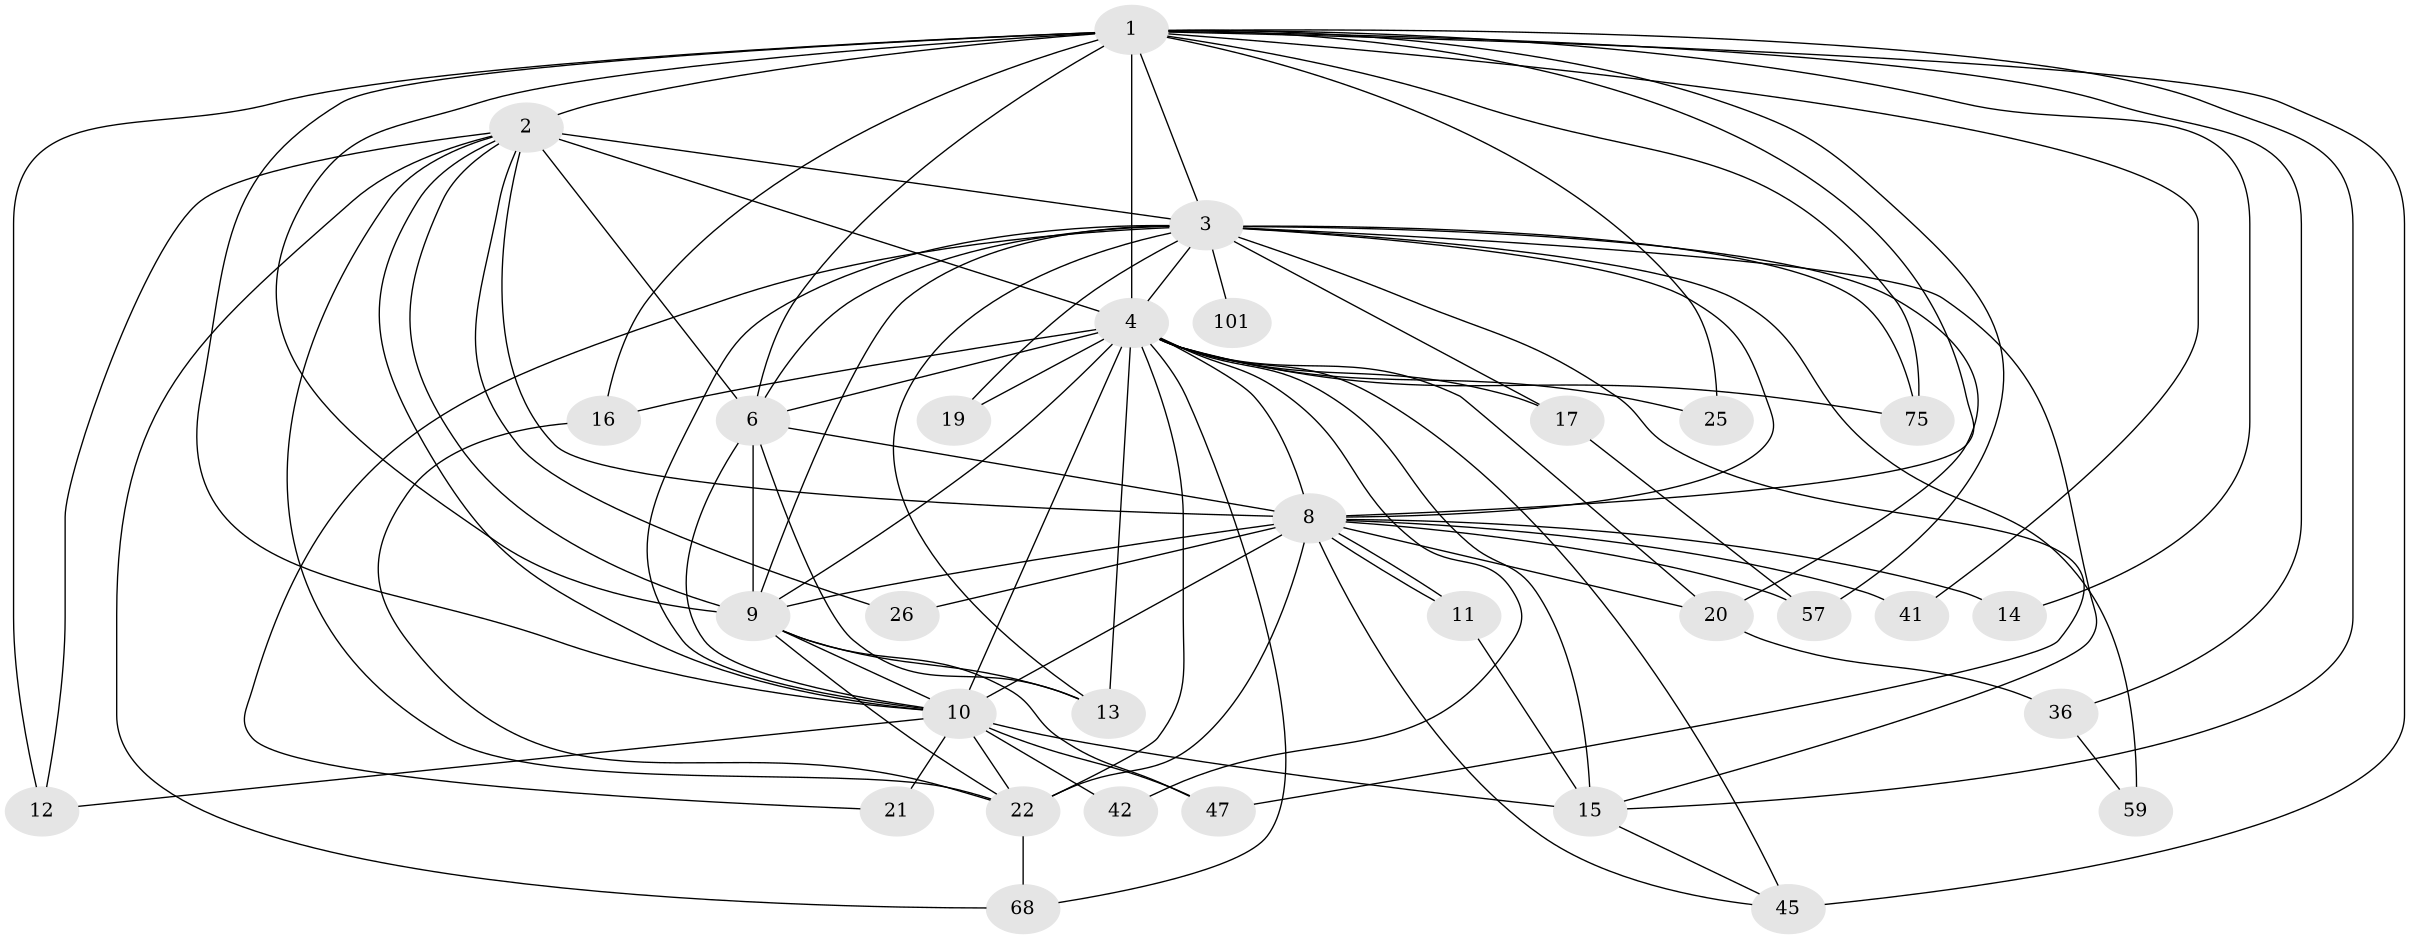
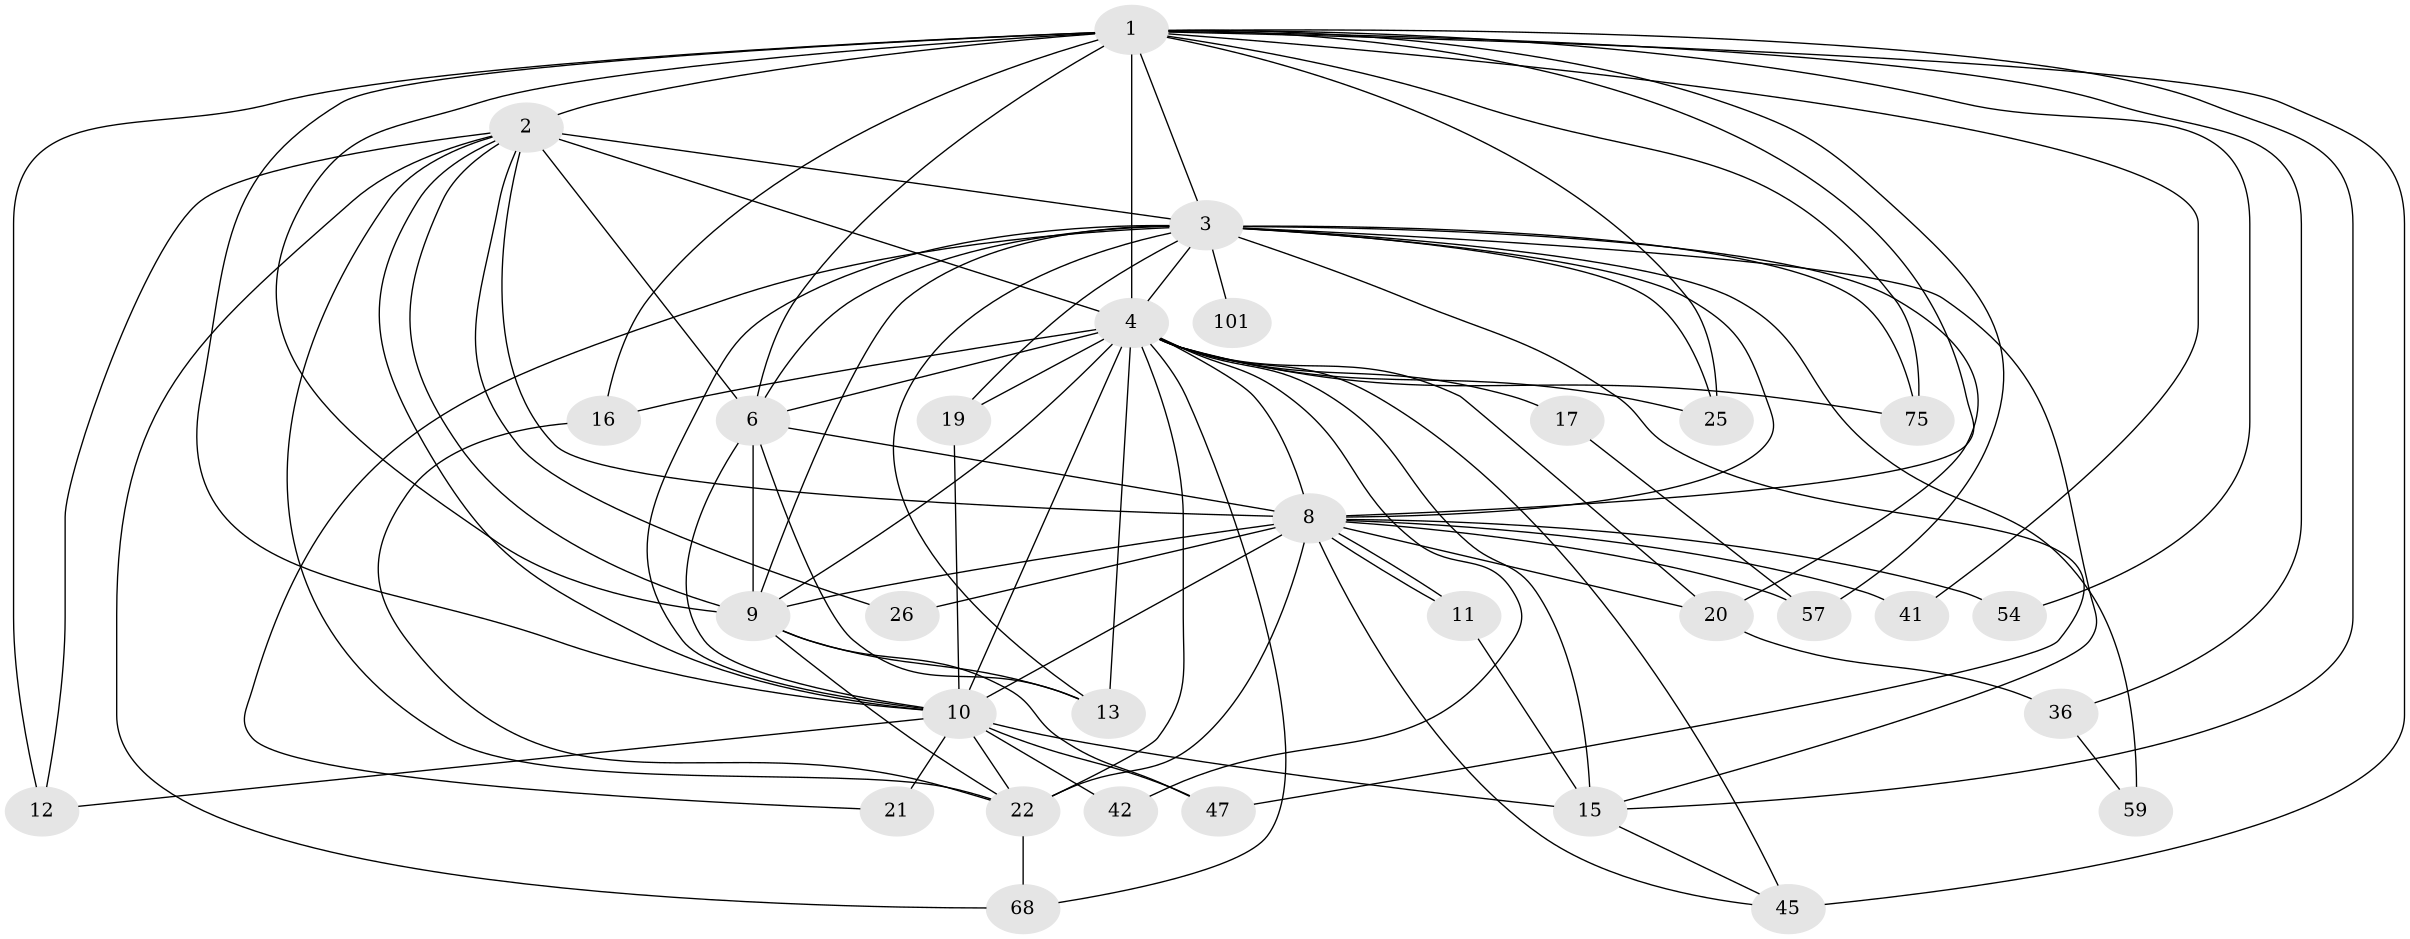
(1387, 323) -> (1624, 285)
(2010, 616) -> (2010, 616)
(856, 665) -> (957, 561)
